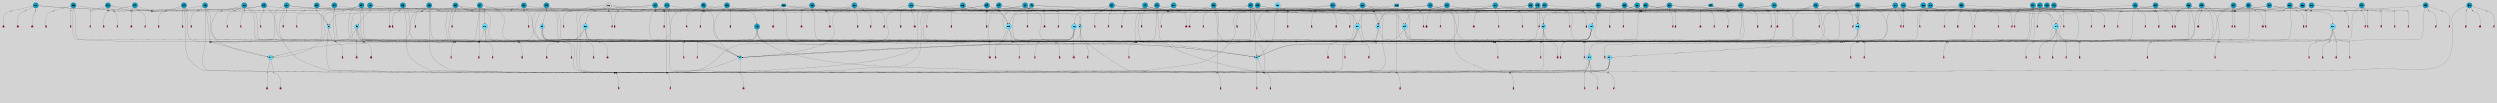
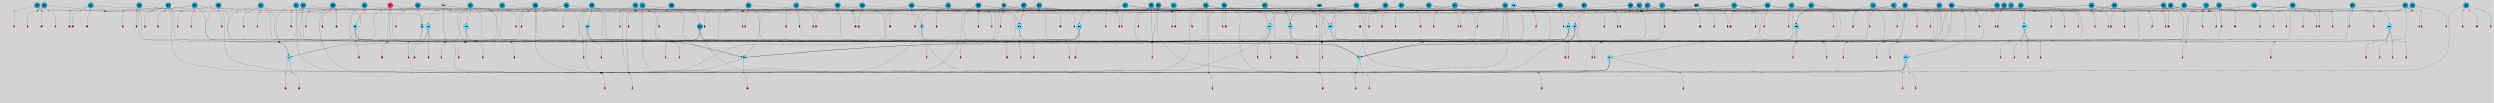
(361, 5) -> (390, 5)
(784, 5) -> (838, 5)
(1538, 5) -> none
